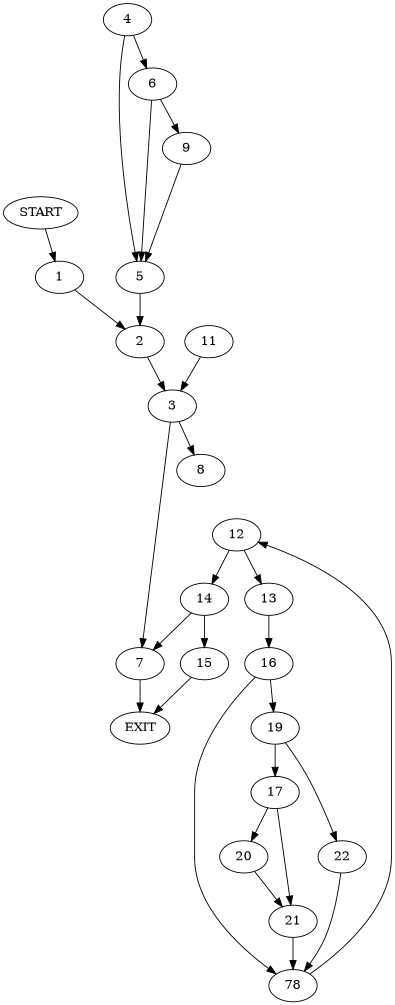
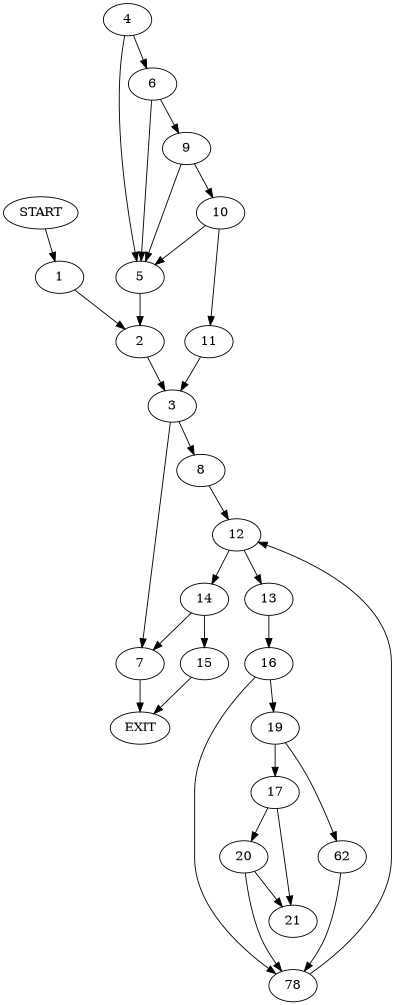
none -> (221, 213)
none -> (217, 499)
(342, 857) -> (342, 857)
(293, 949) -> (255, 920)
